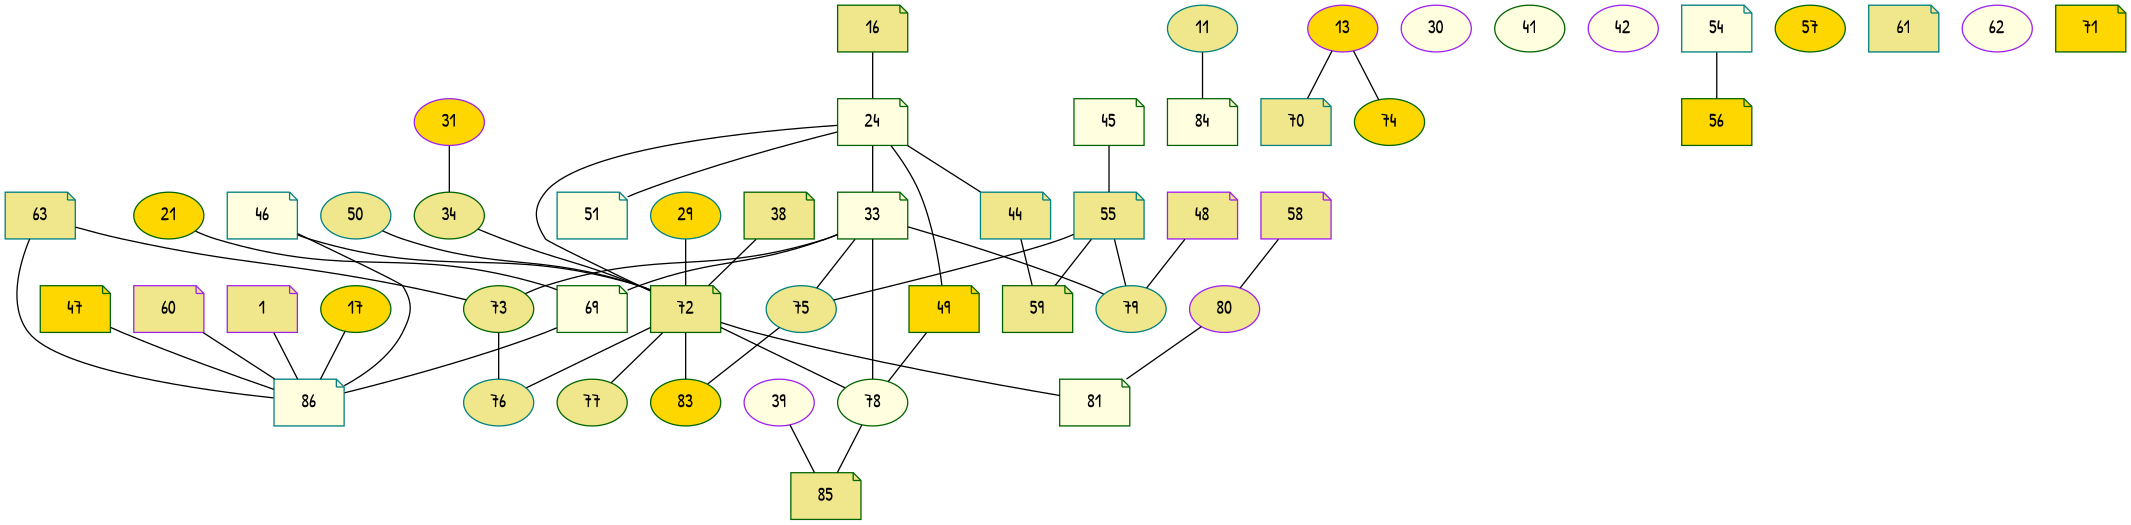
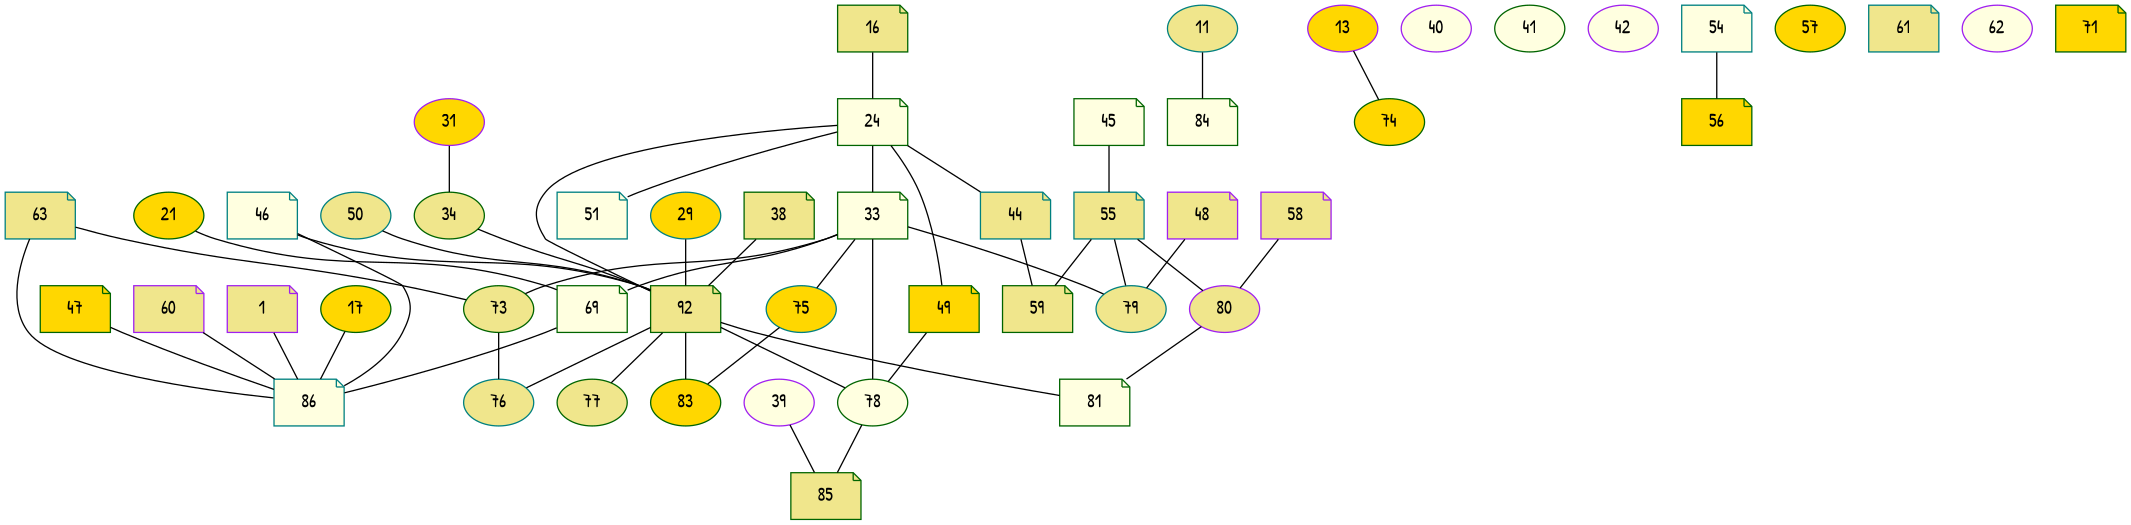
(1436, 29) -> (1436, 29)
(1296, 122) -> none
(954, 270) -> (1173, 268)
(686, 309) -> (686, 309)
(801, 309) -> (801, 309)
